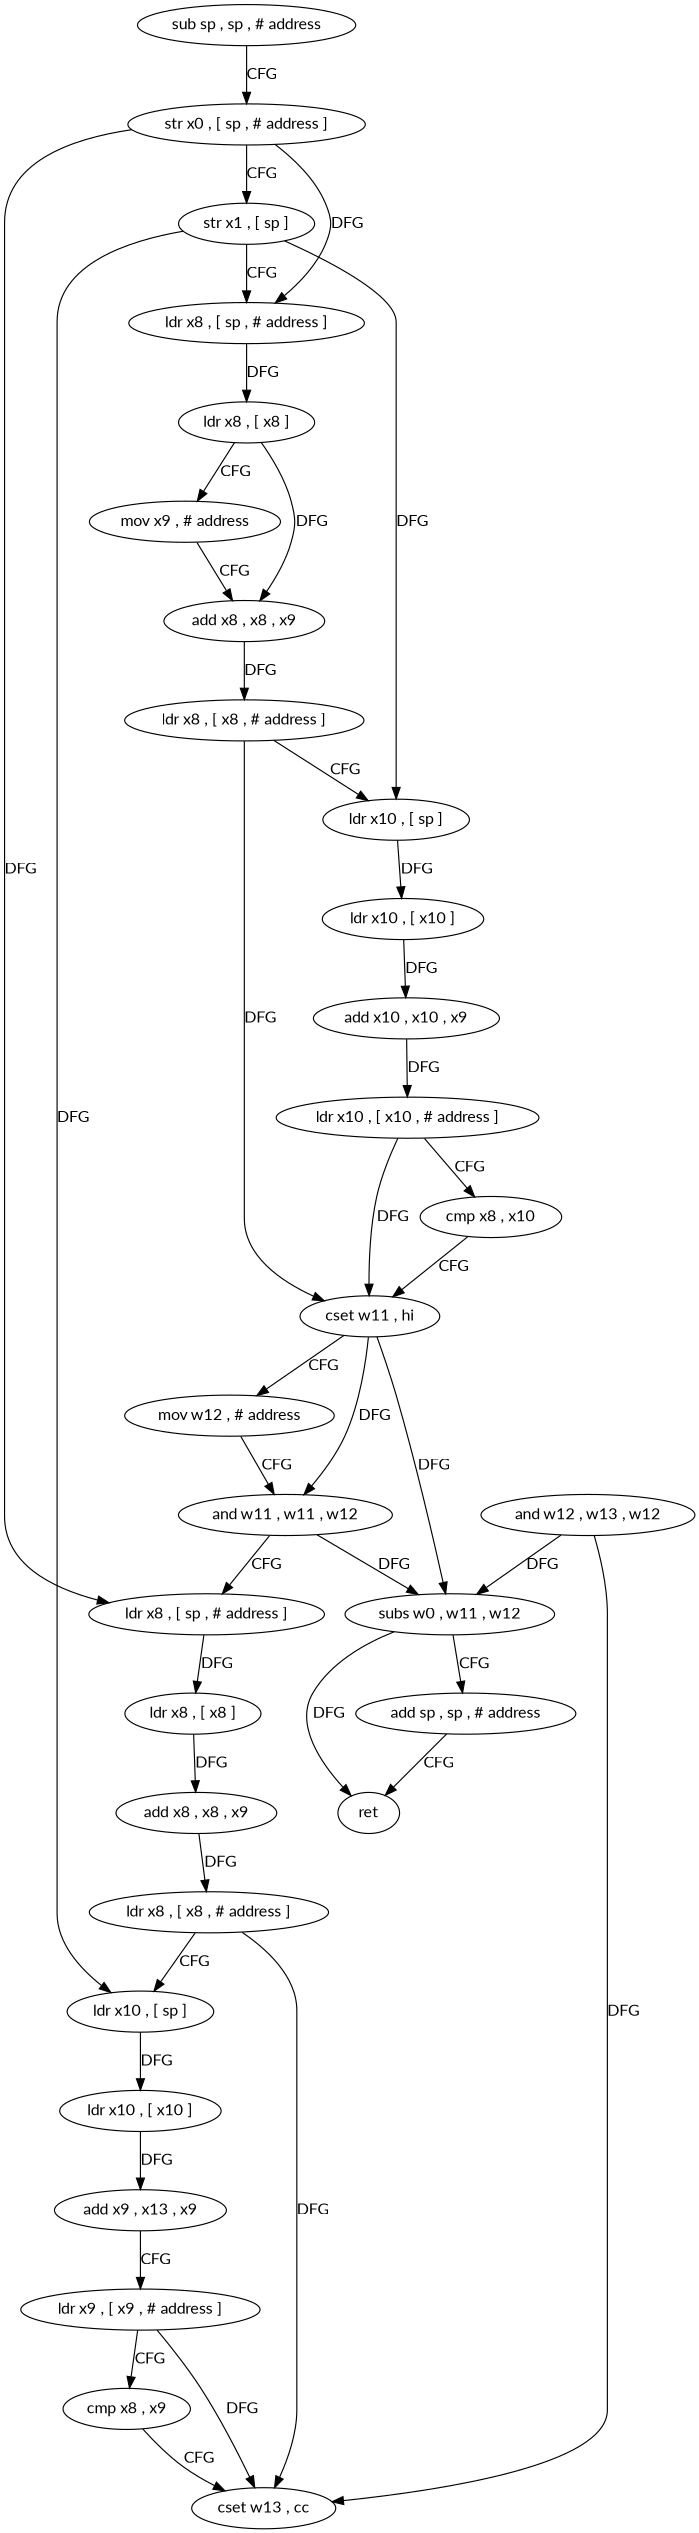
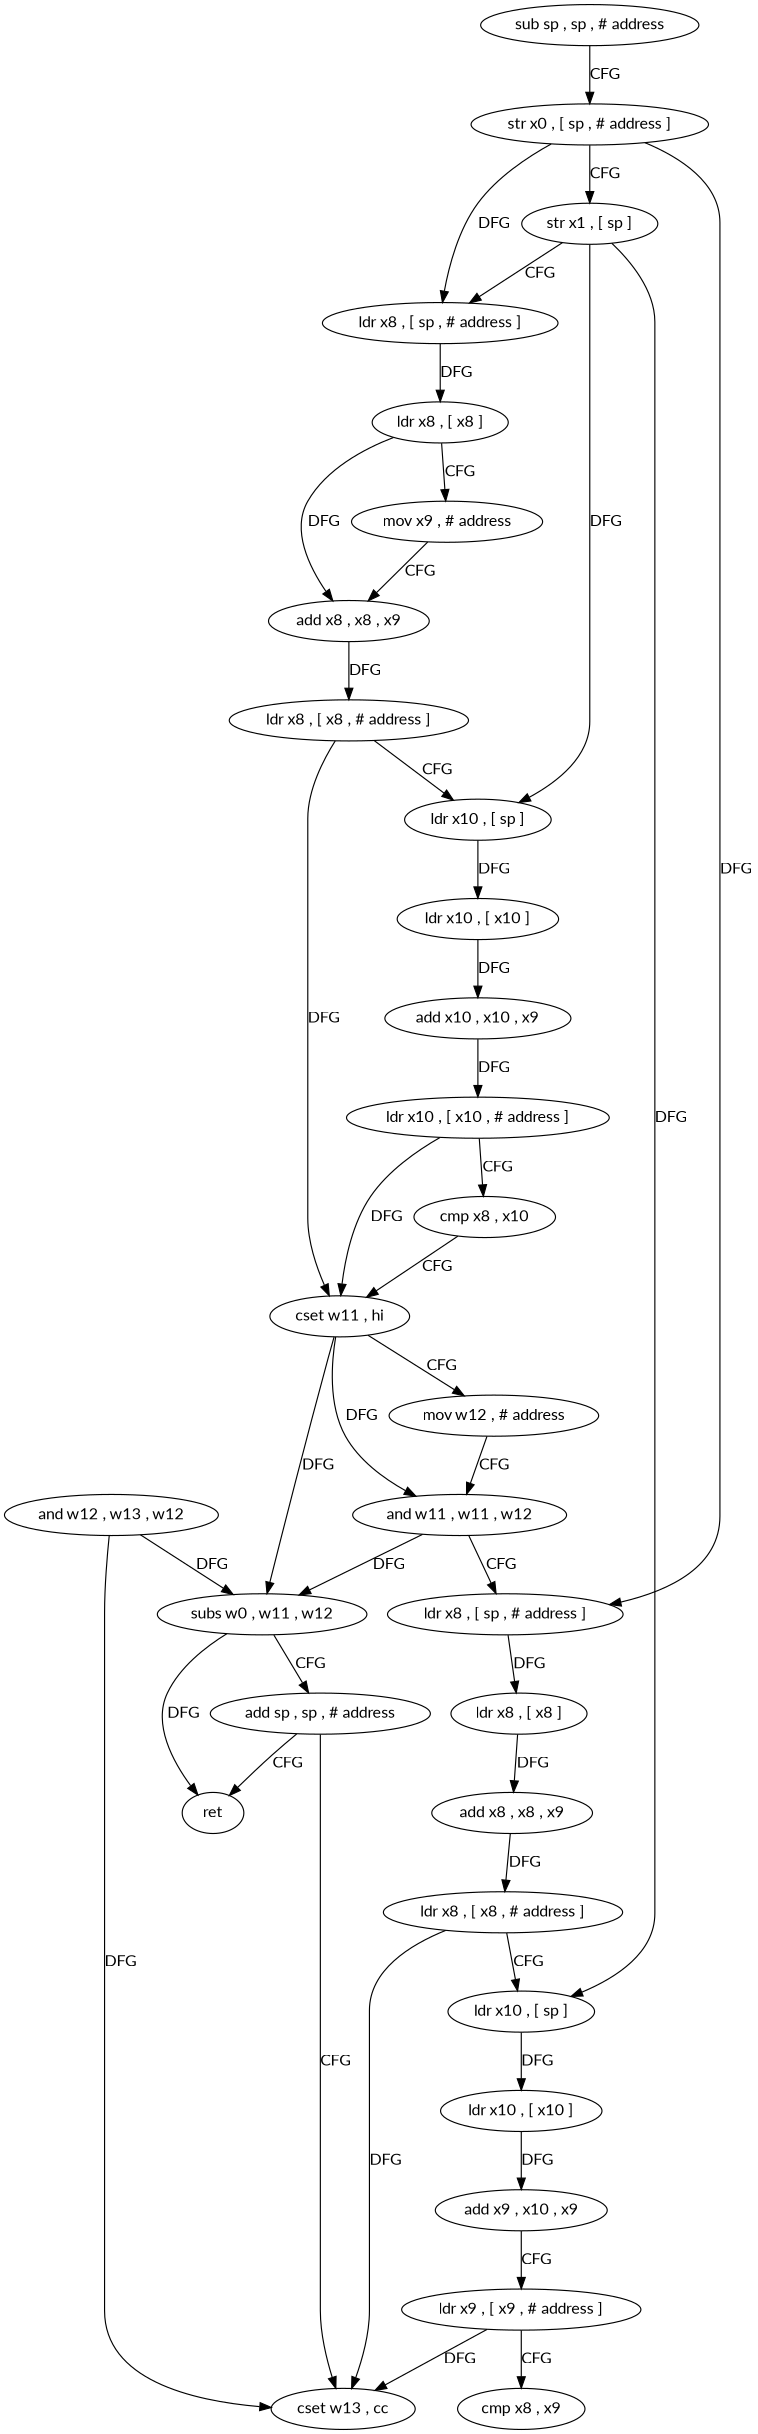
(140, 2210) -> (521, 2210)
(176, 2461) -> (320, 2057)
